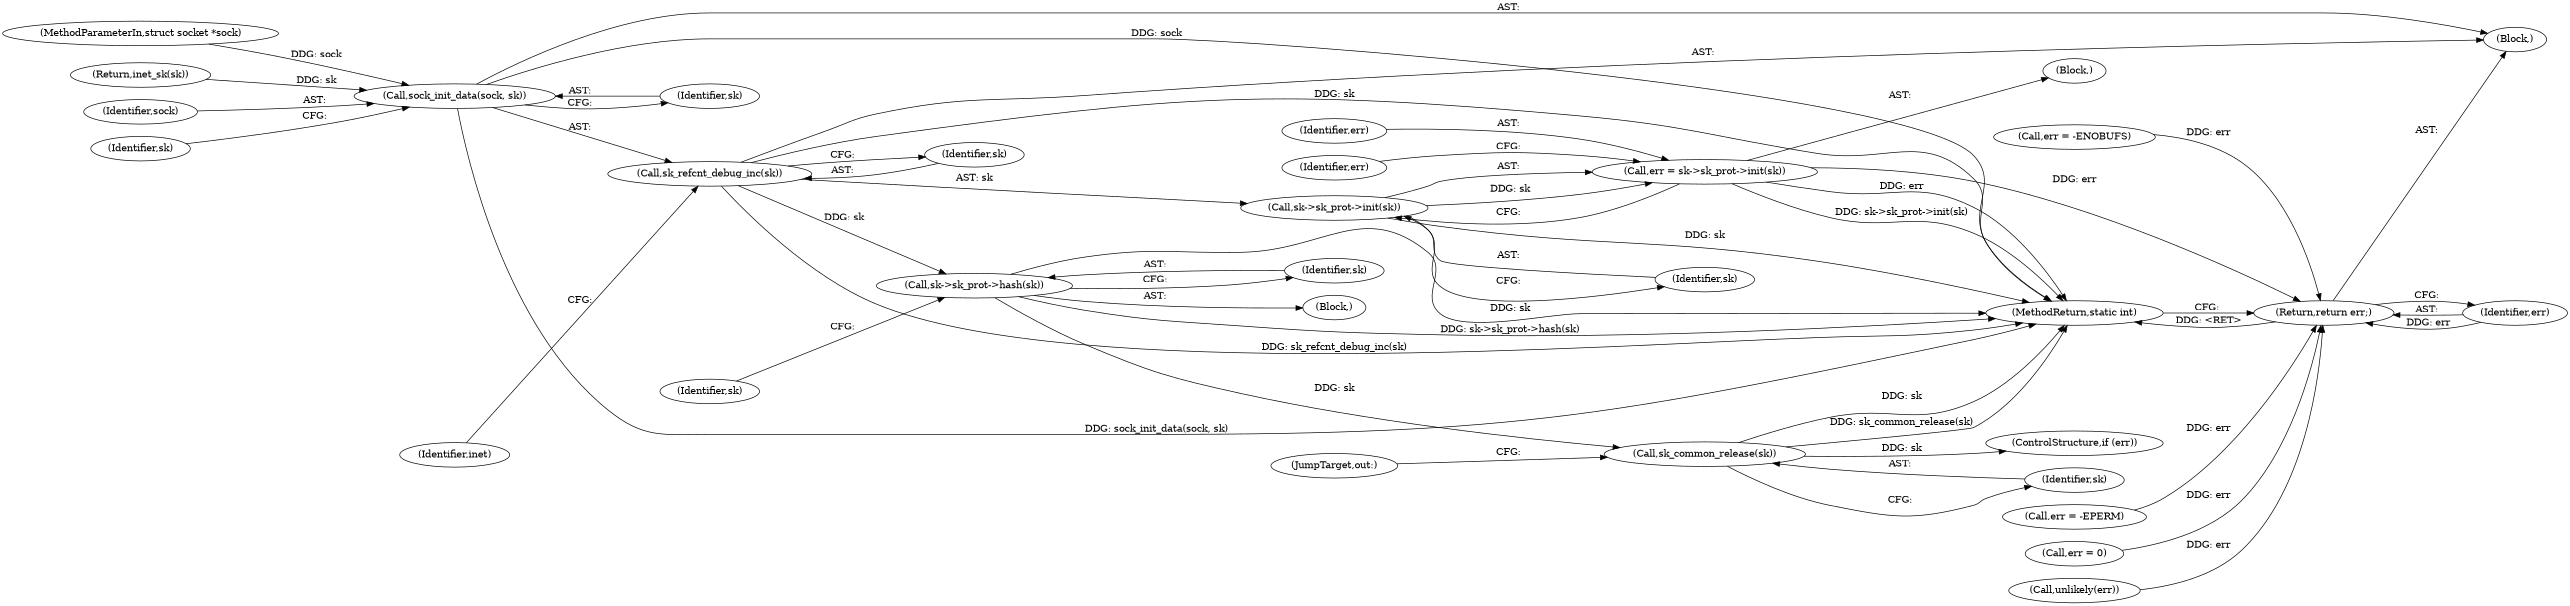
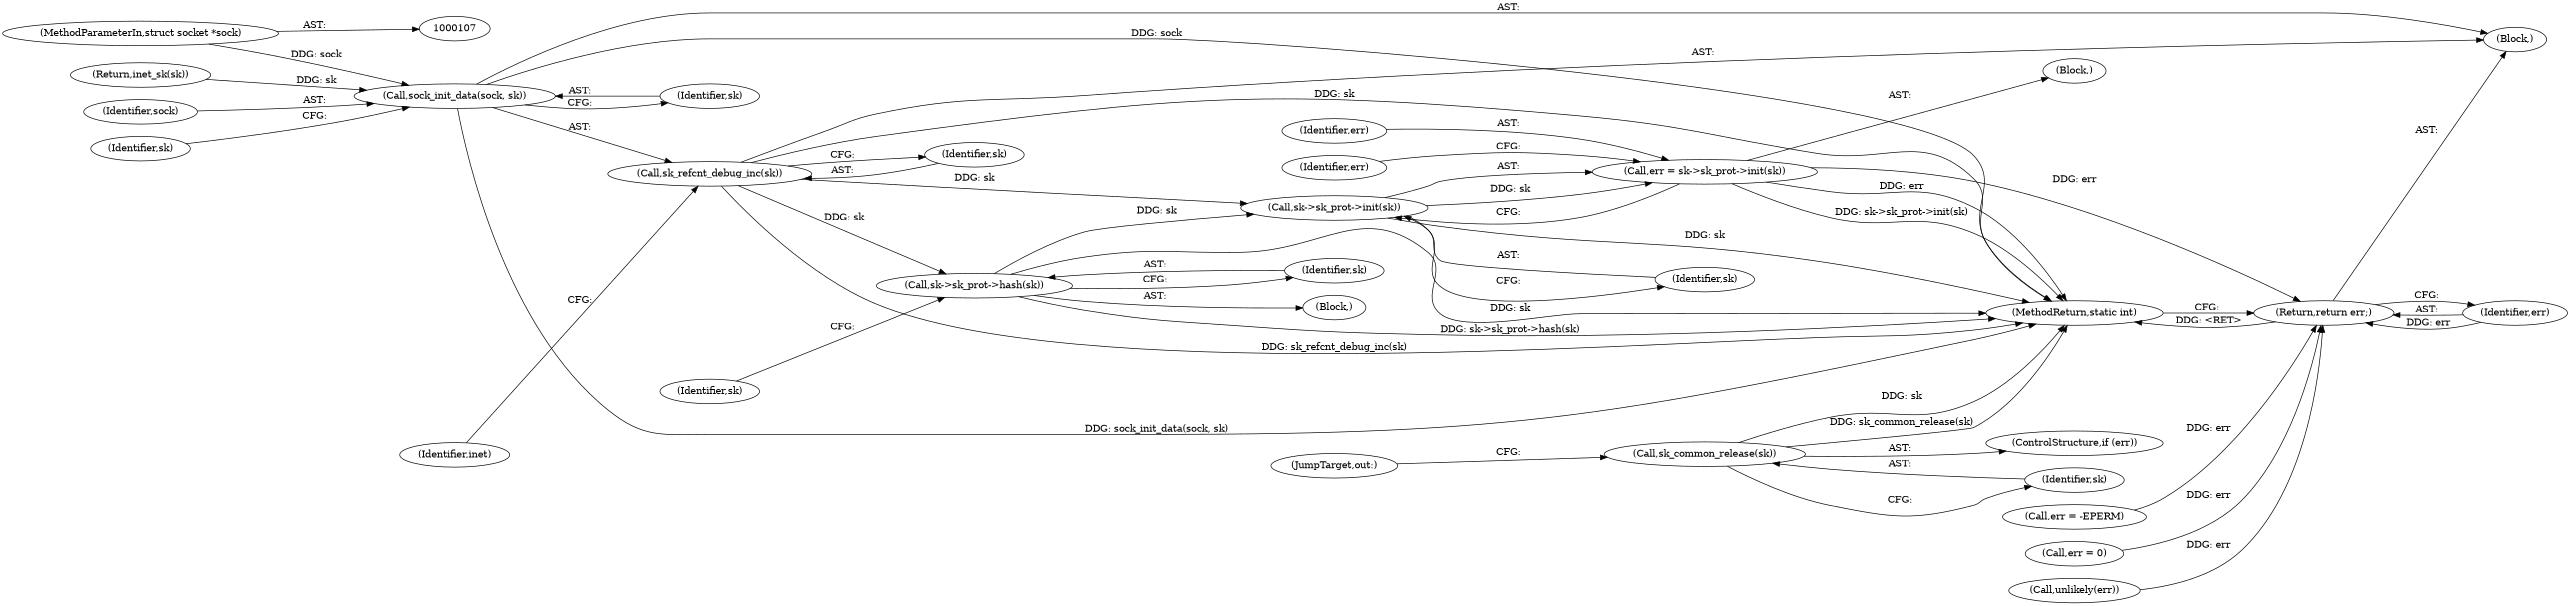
none -> (455, 29)
(2074, 137) -> none
(974, 178) -> (974, 178)
(1295, 405) -> (1116, 227)
(1902, 448) -> (1902, 448)
